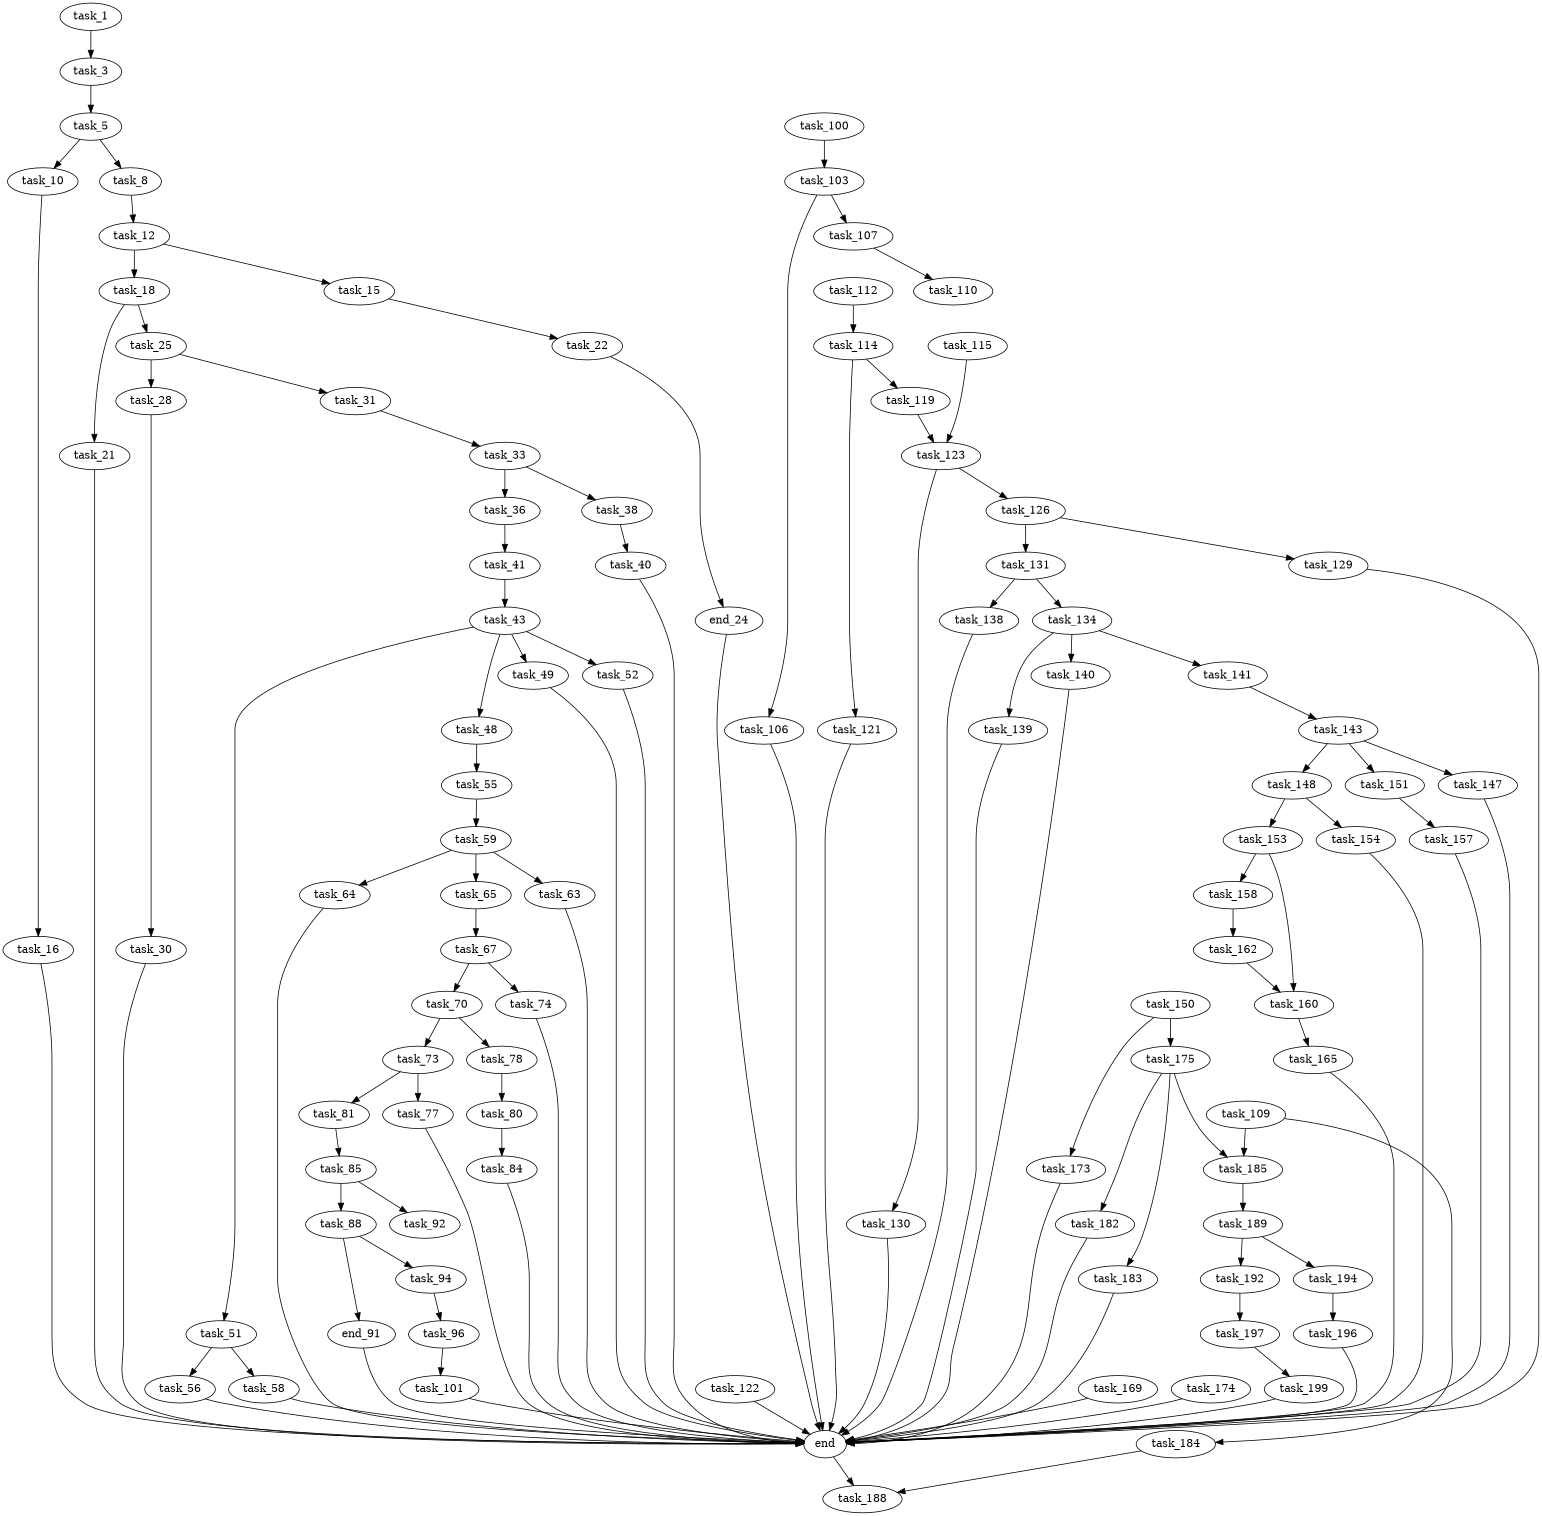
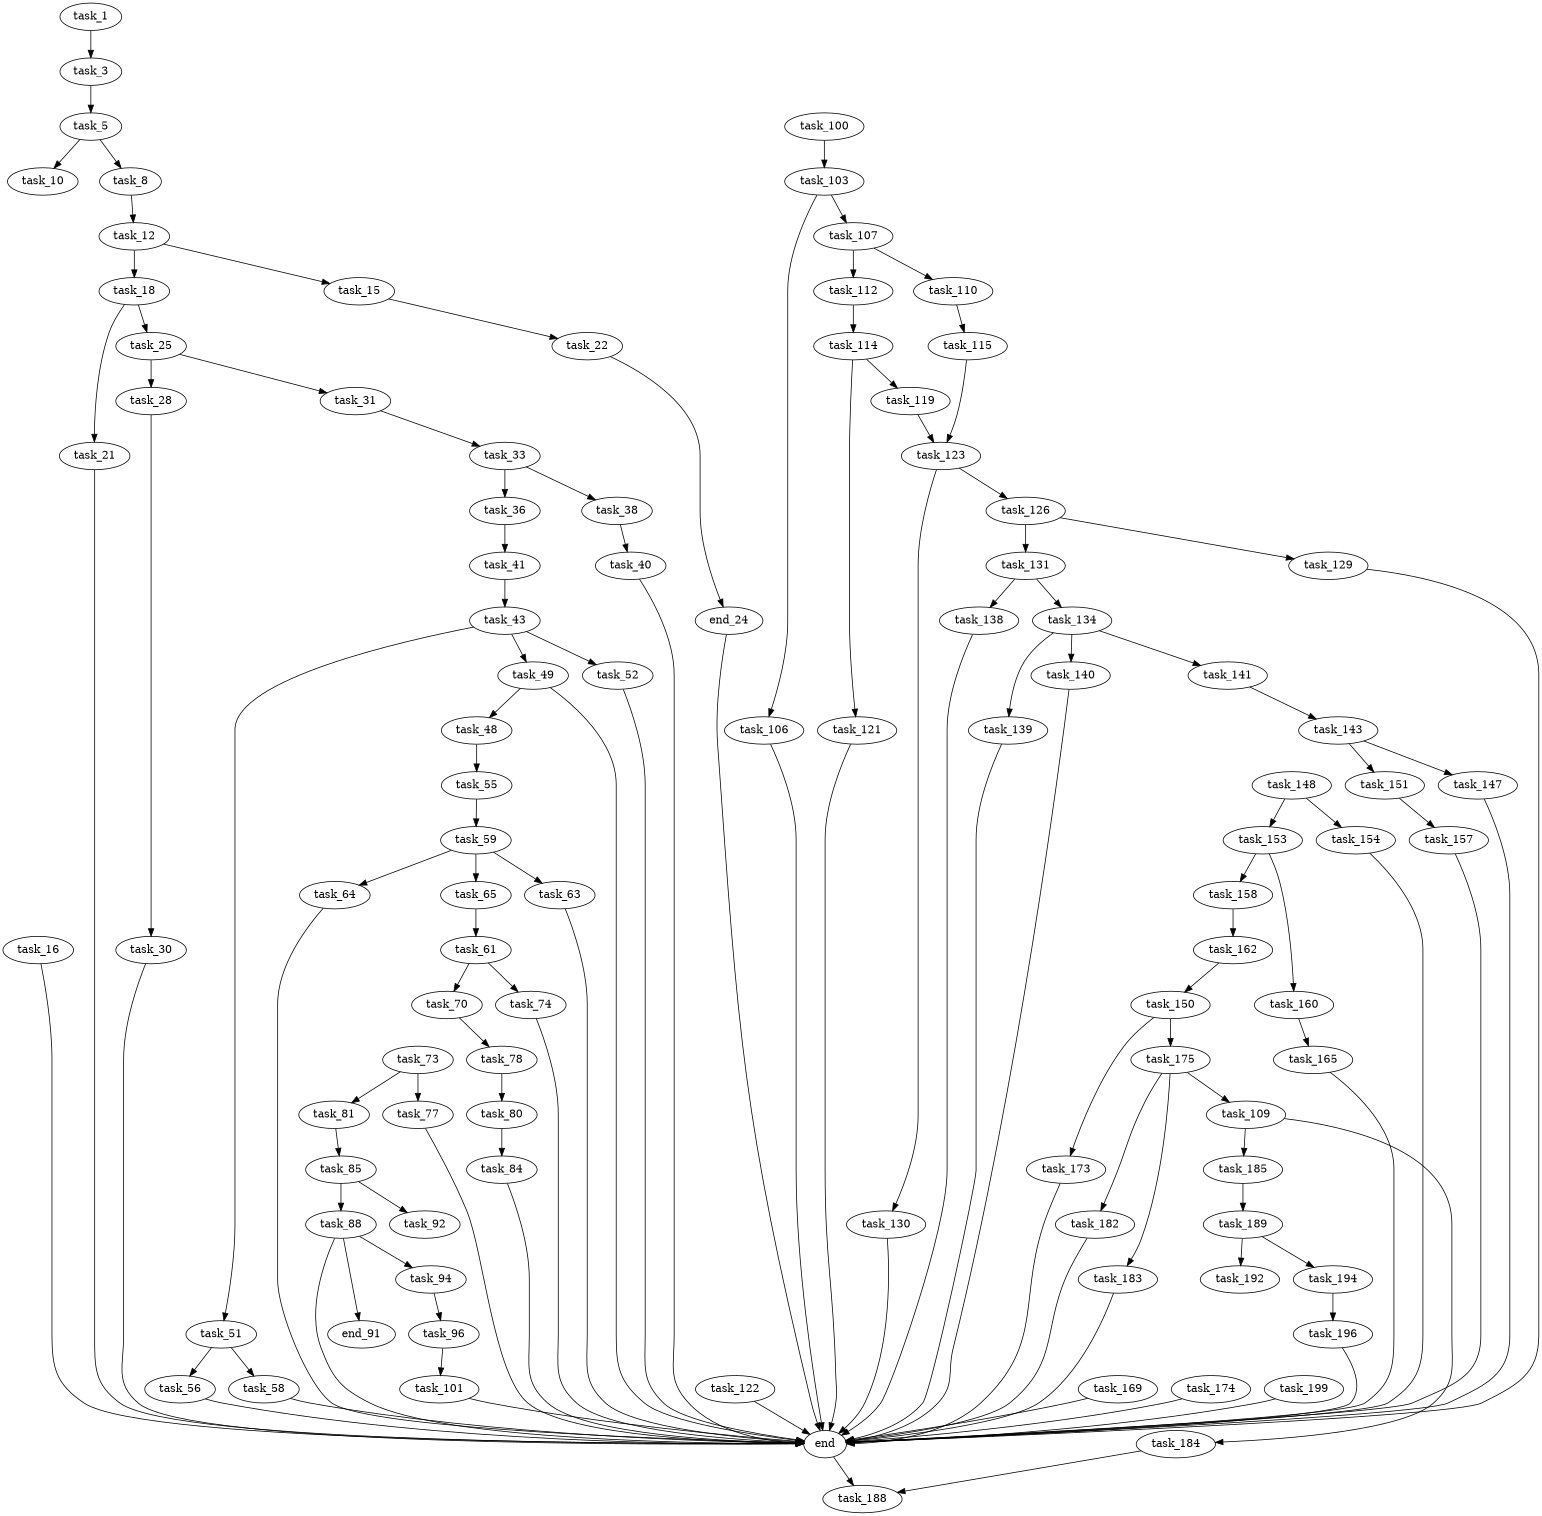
none -> (853, 260)
none -> (959, 315)
(38, 562) -> none
(489, 671) -> (508, 700)
(1318, 755) -> none
(476, 950) -> (476, 950)
(1261, 975) -> (1205, 975)
(434, 1029) -> none
(1192, 1116) -> (1205, 1085)
(1240, 1334) -> none
(468, 1420) -> (381, 1407)
